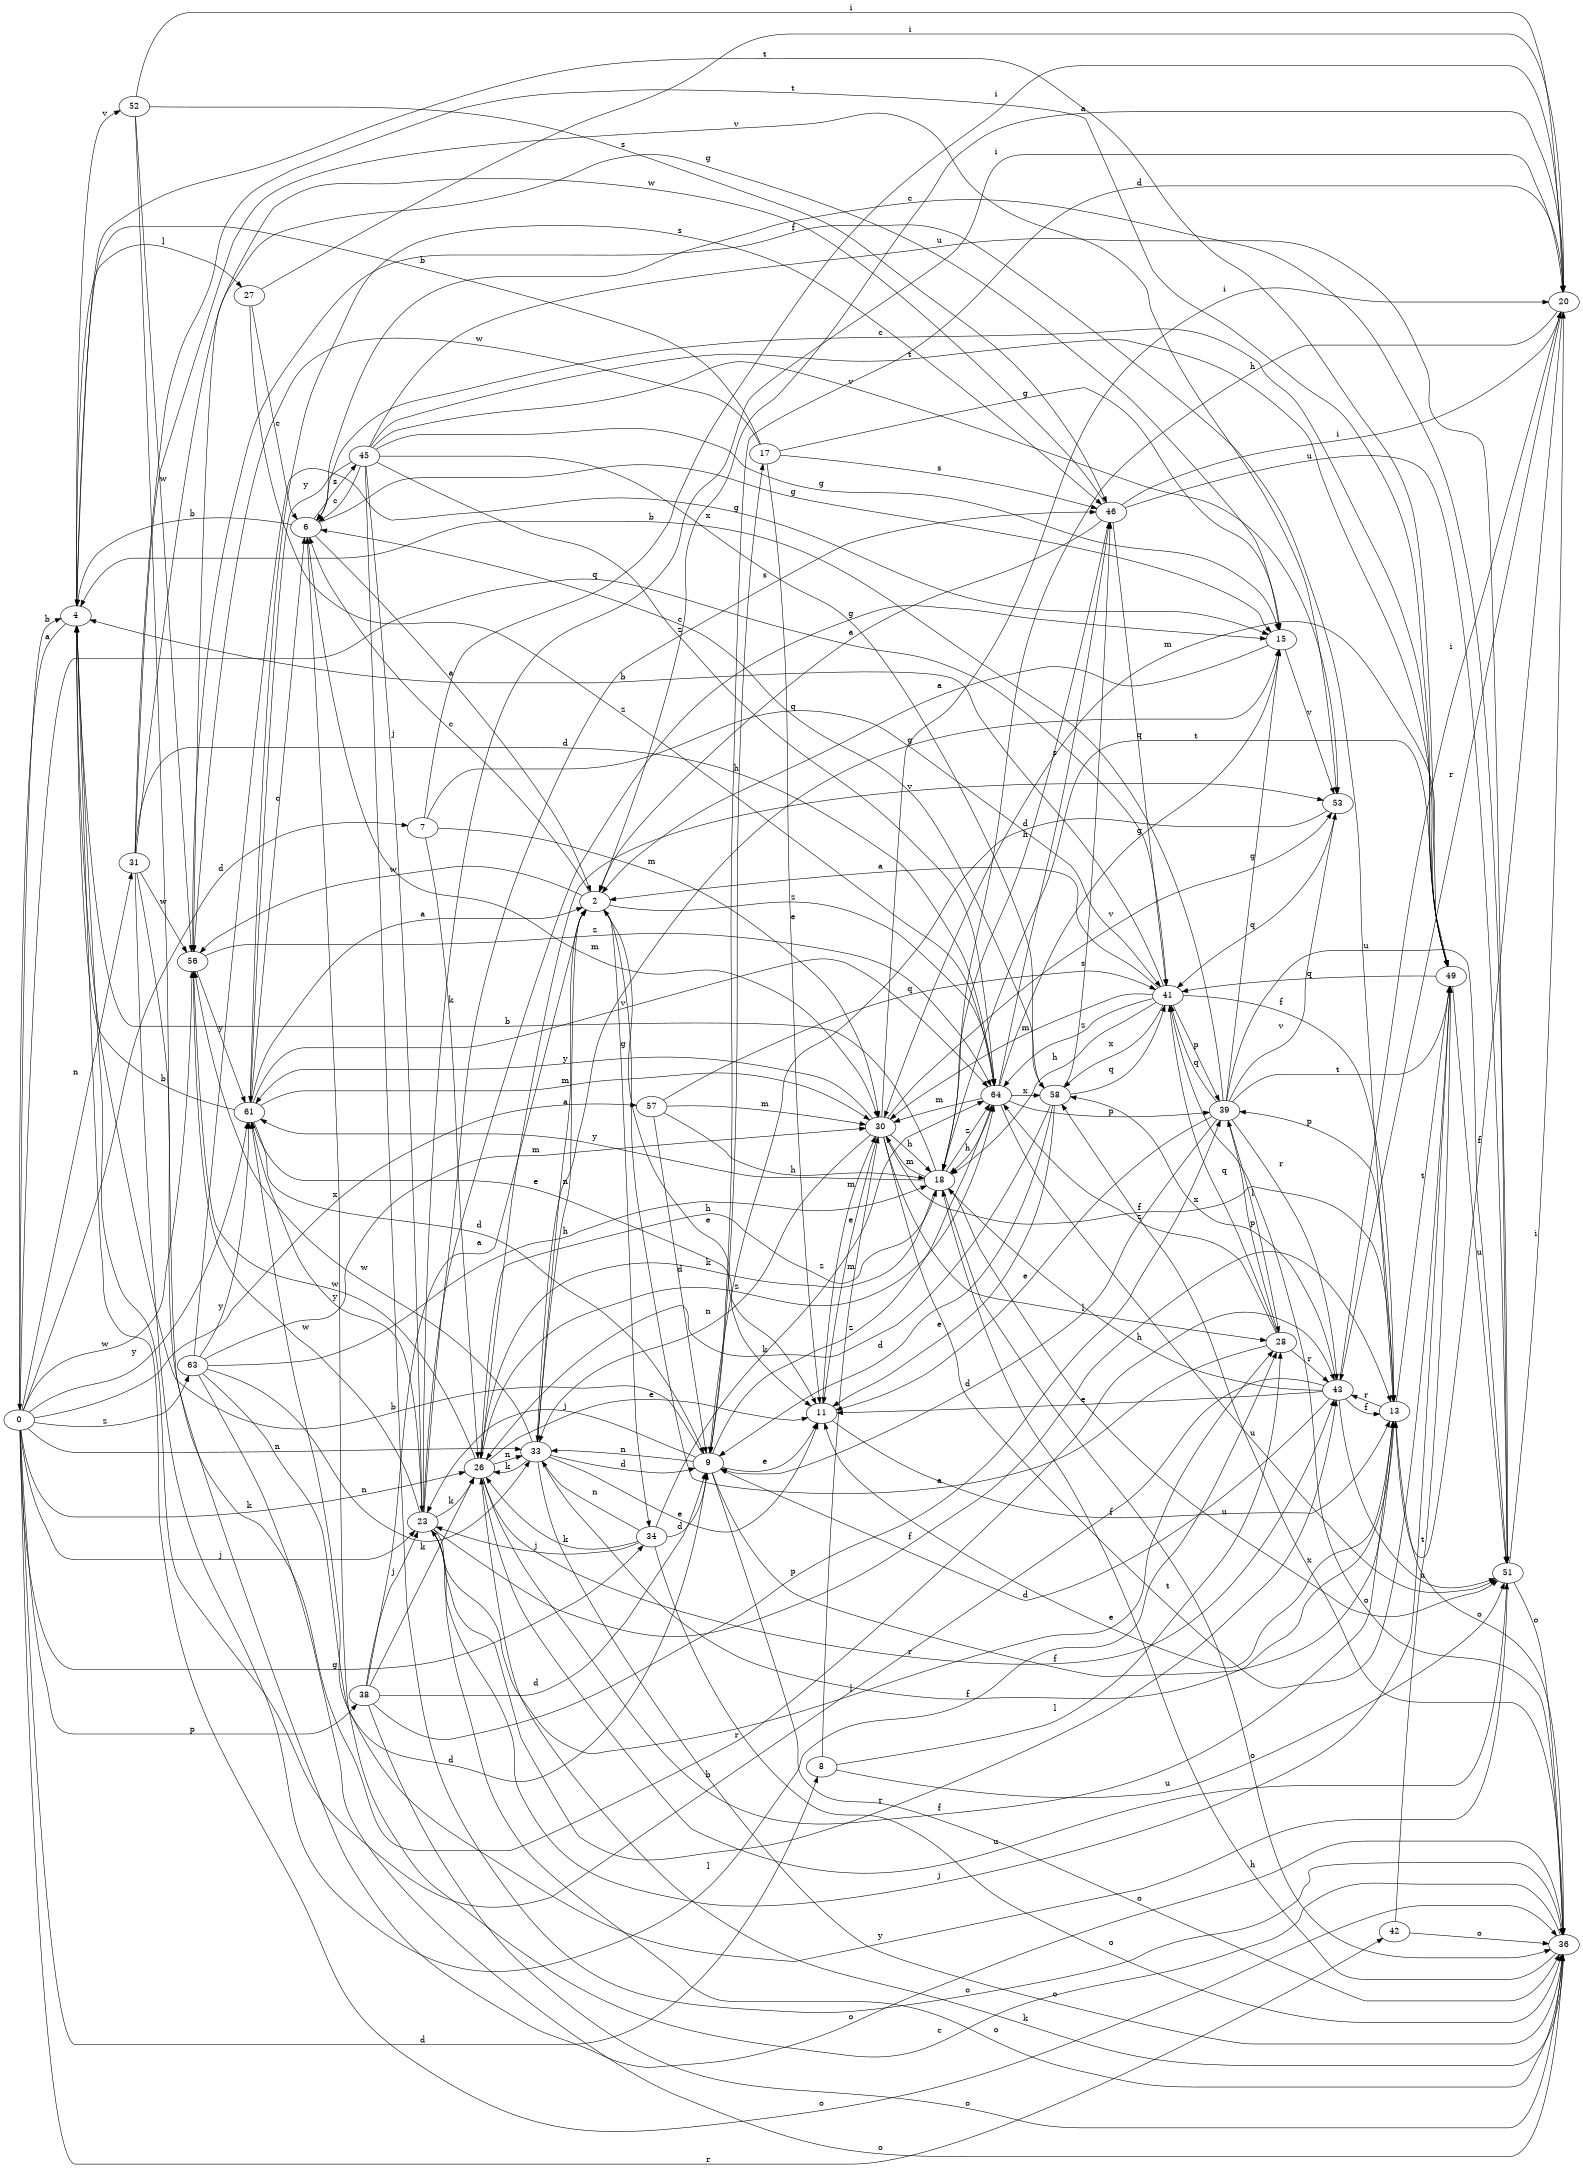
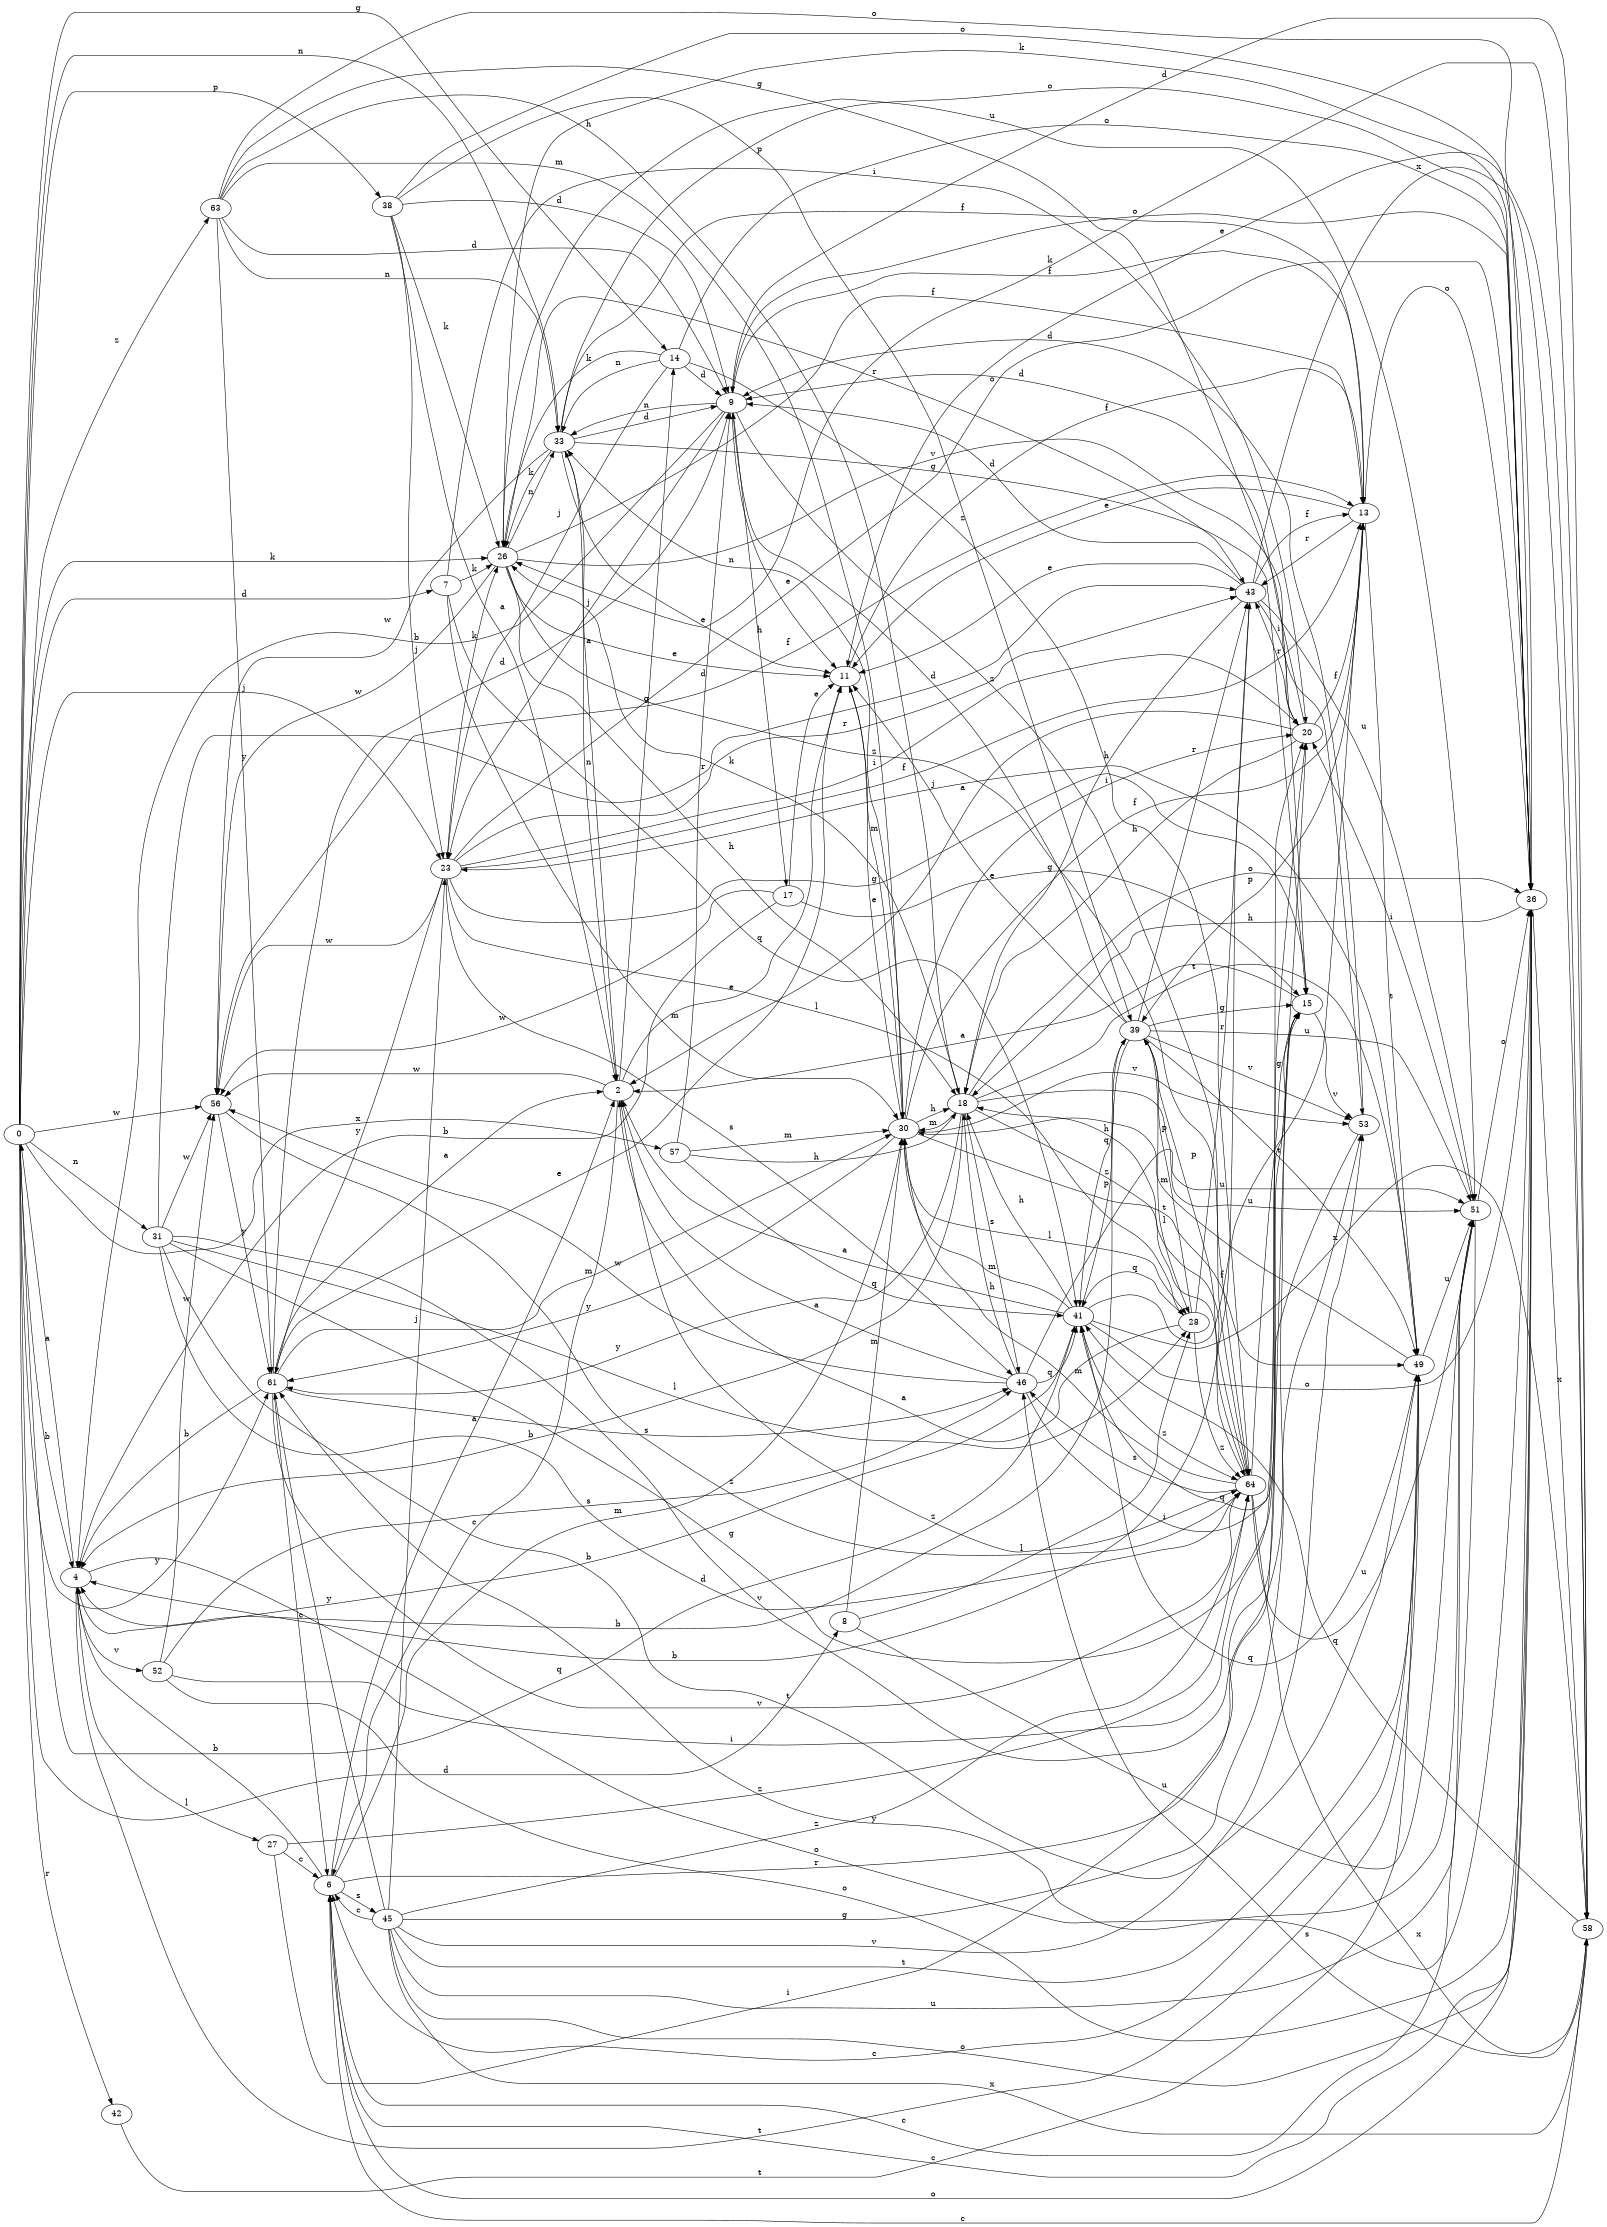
(937, 474) -> (992, 1241)
(793, 492) -> (817, 1863)
(652, 1537) -> (675, 359)
(1476, 1938) -> (1308, 2169)
